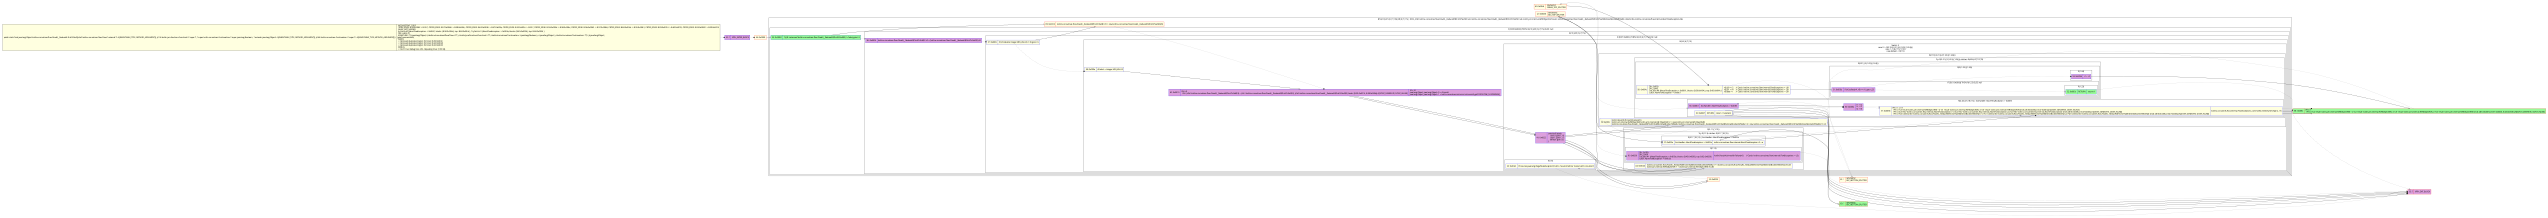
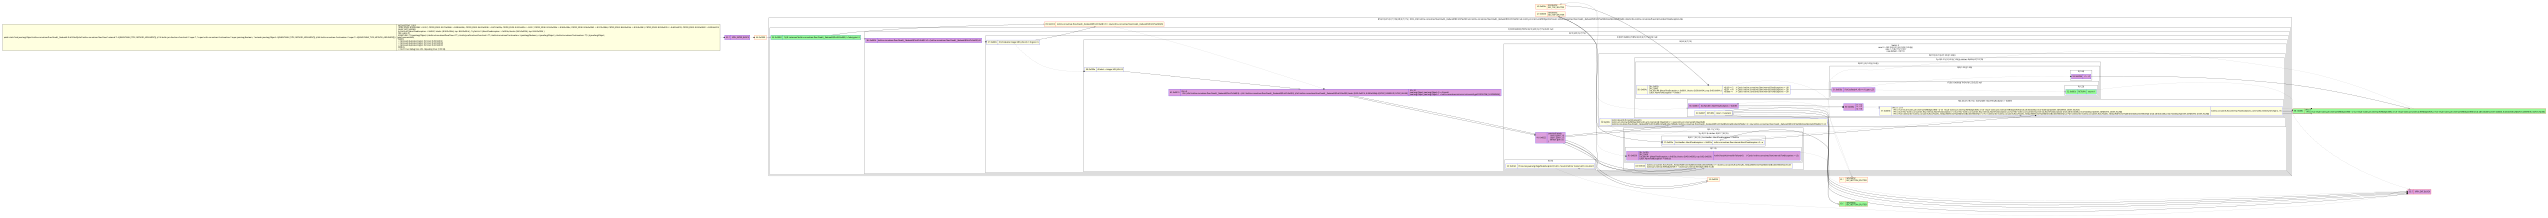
(1556, 8) -> (1556, 8)
